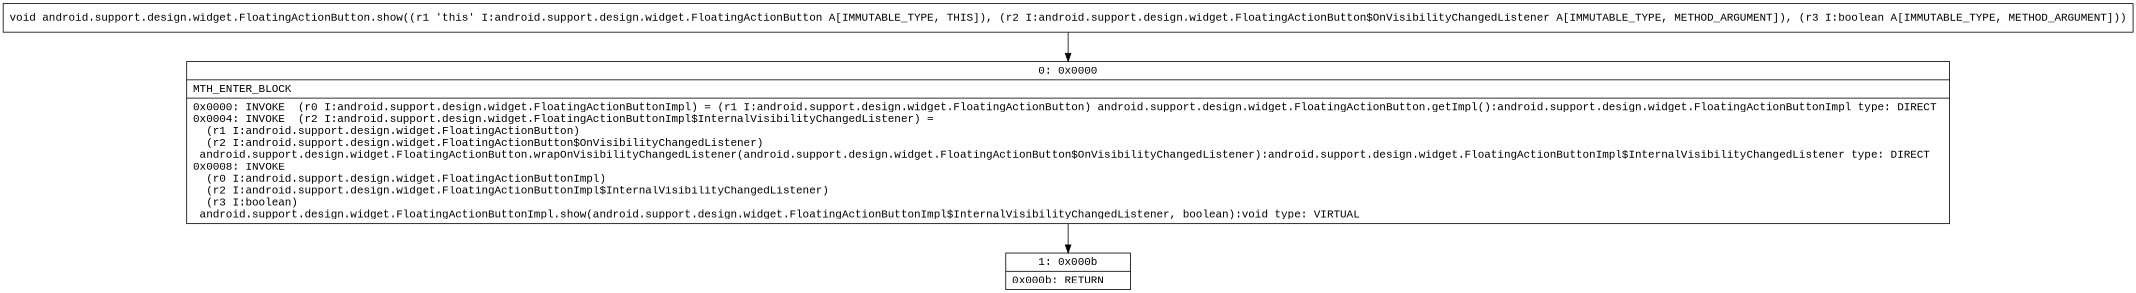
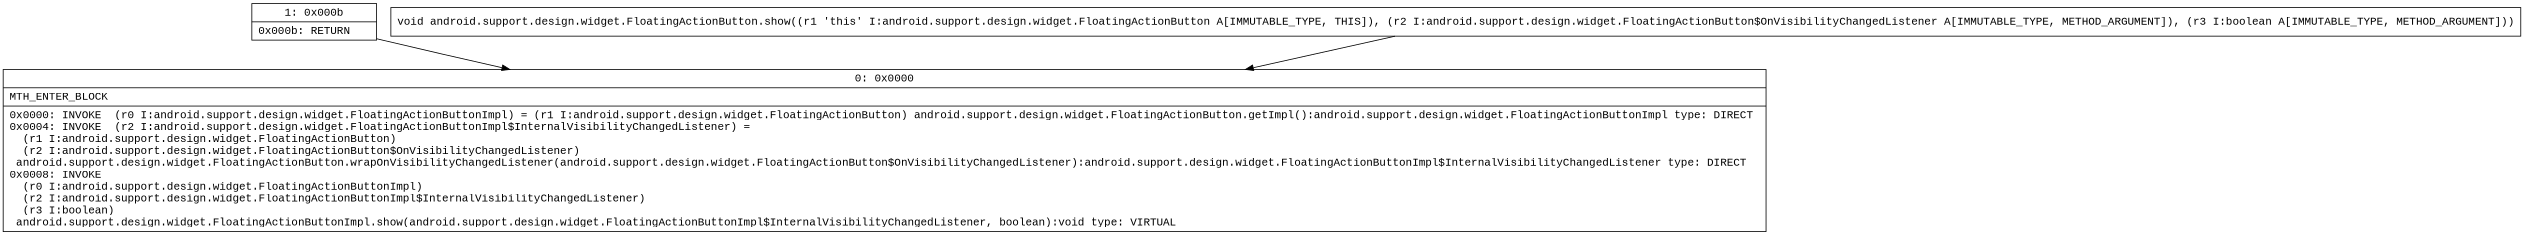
(1068, 234) -> (439, 53)
